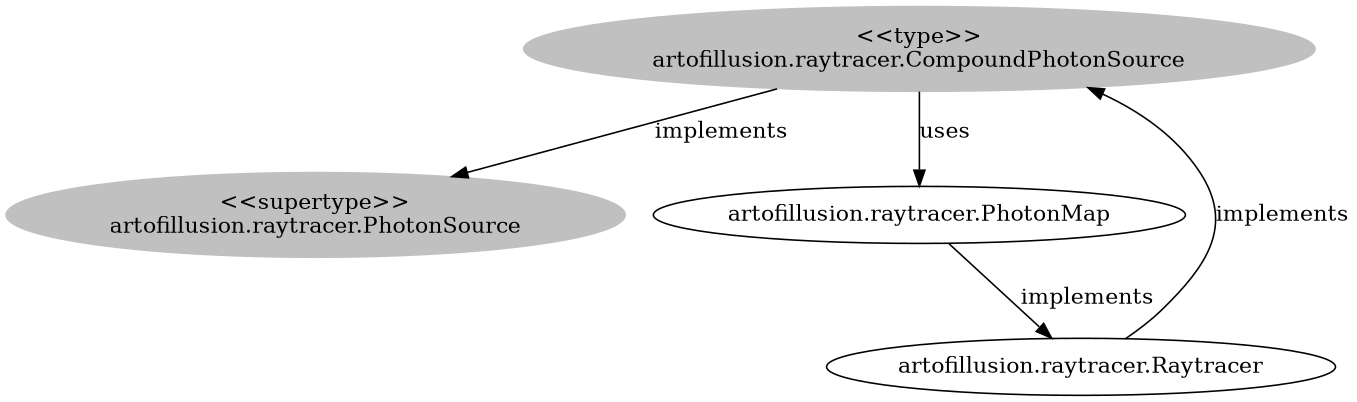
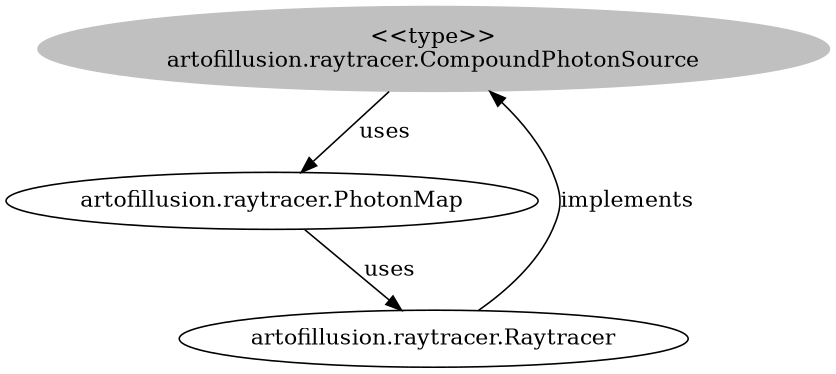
(316, 215) -> none
(1088, 298) -> (390, 270)
